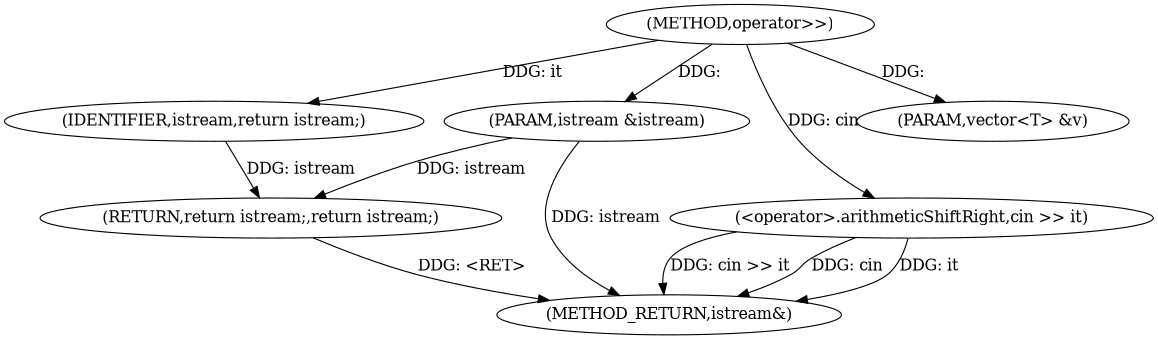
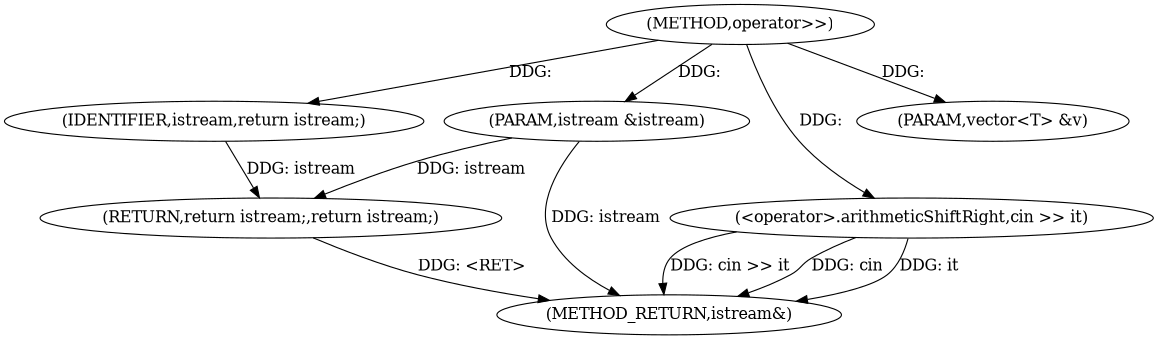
(533, 73) -> (533, 73)
(823, 121) -> (823, 121)
